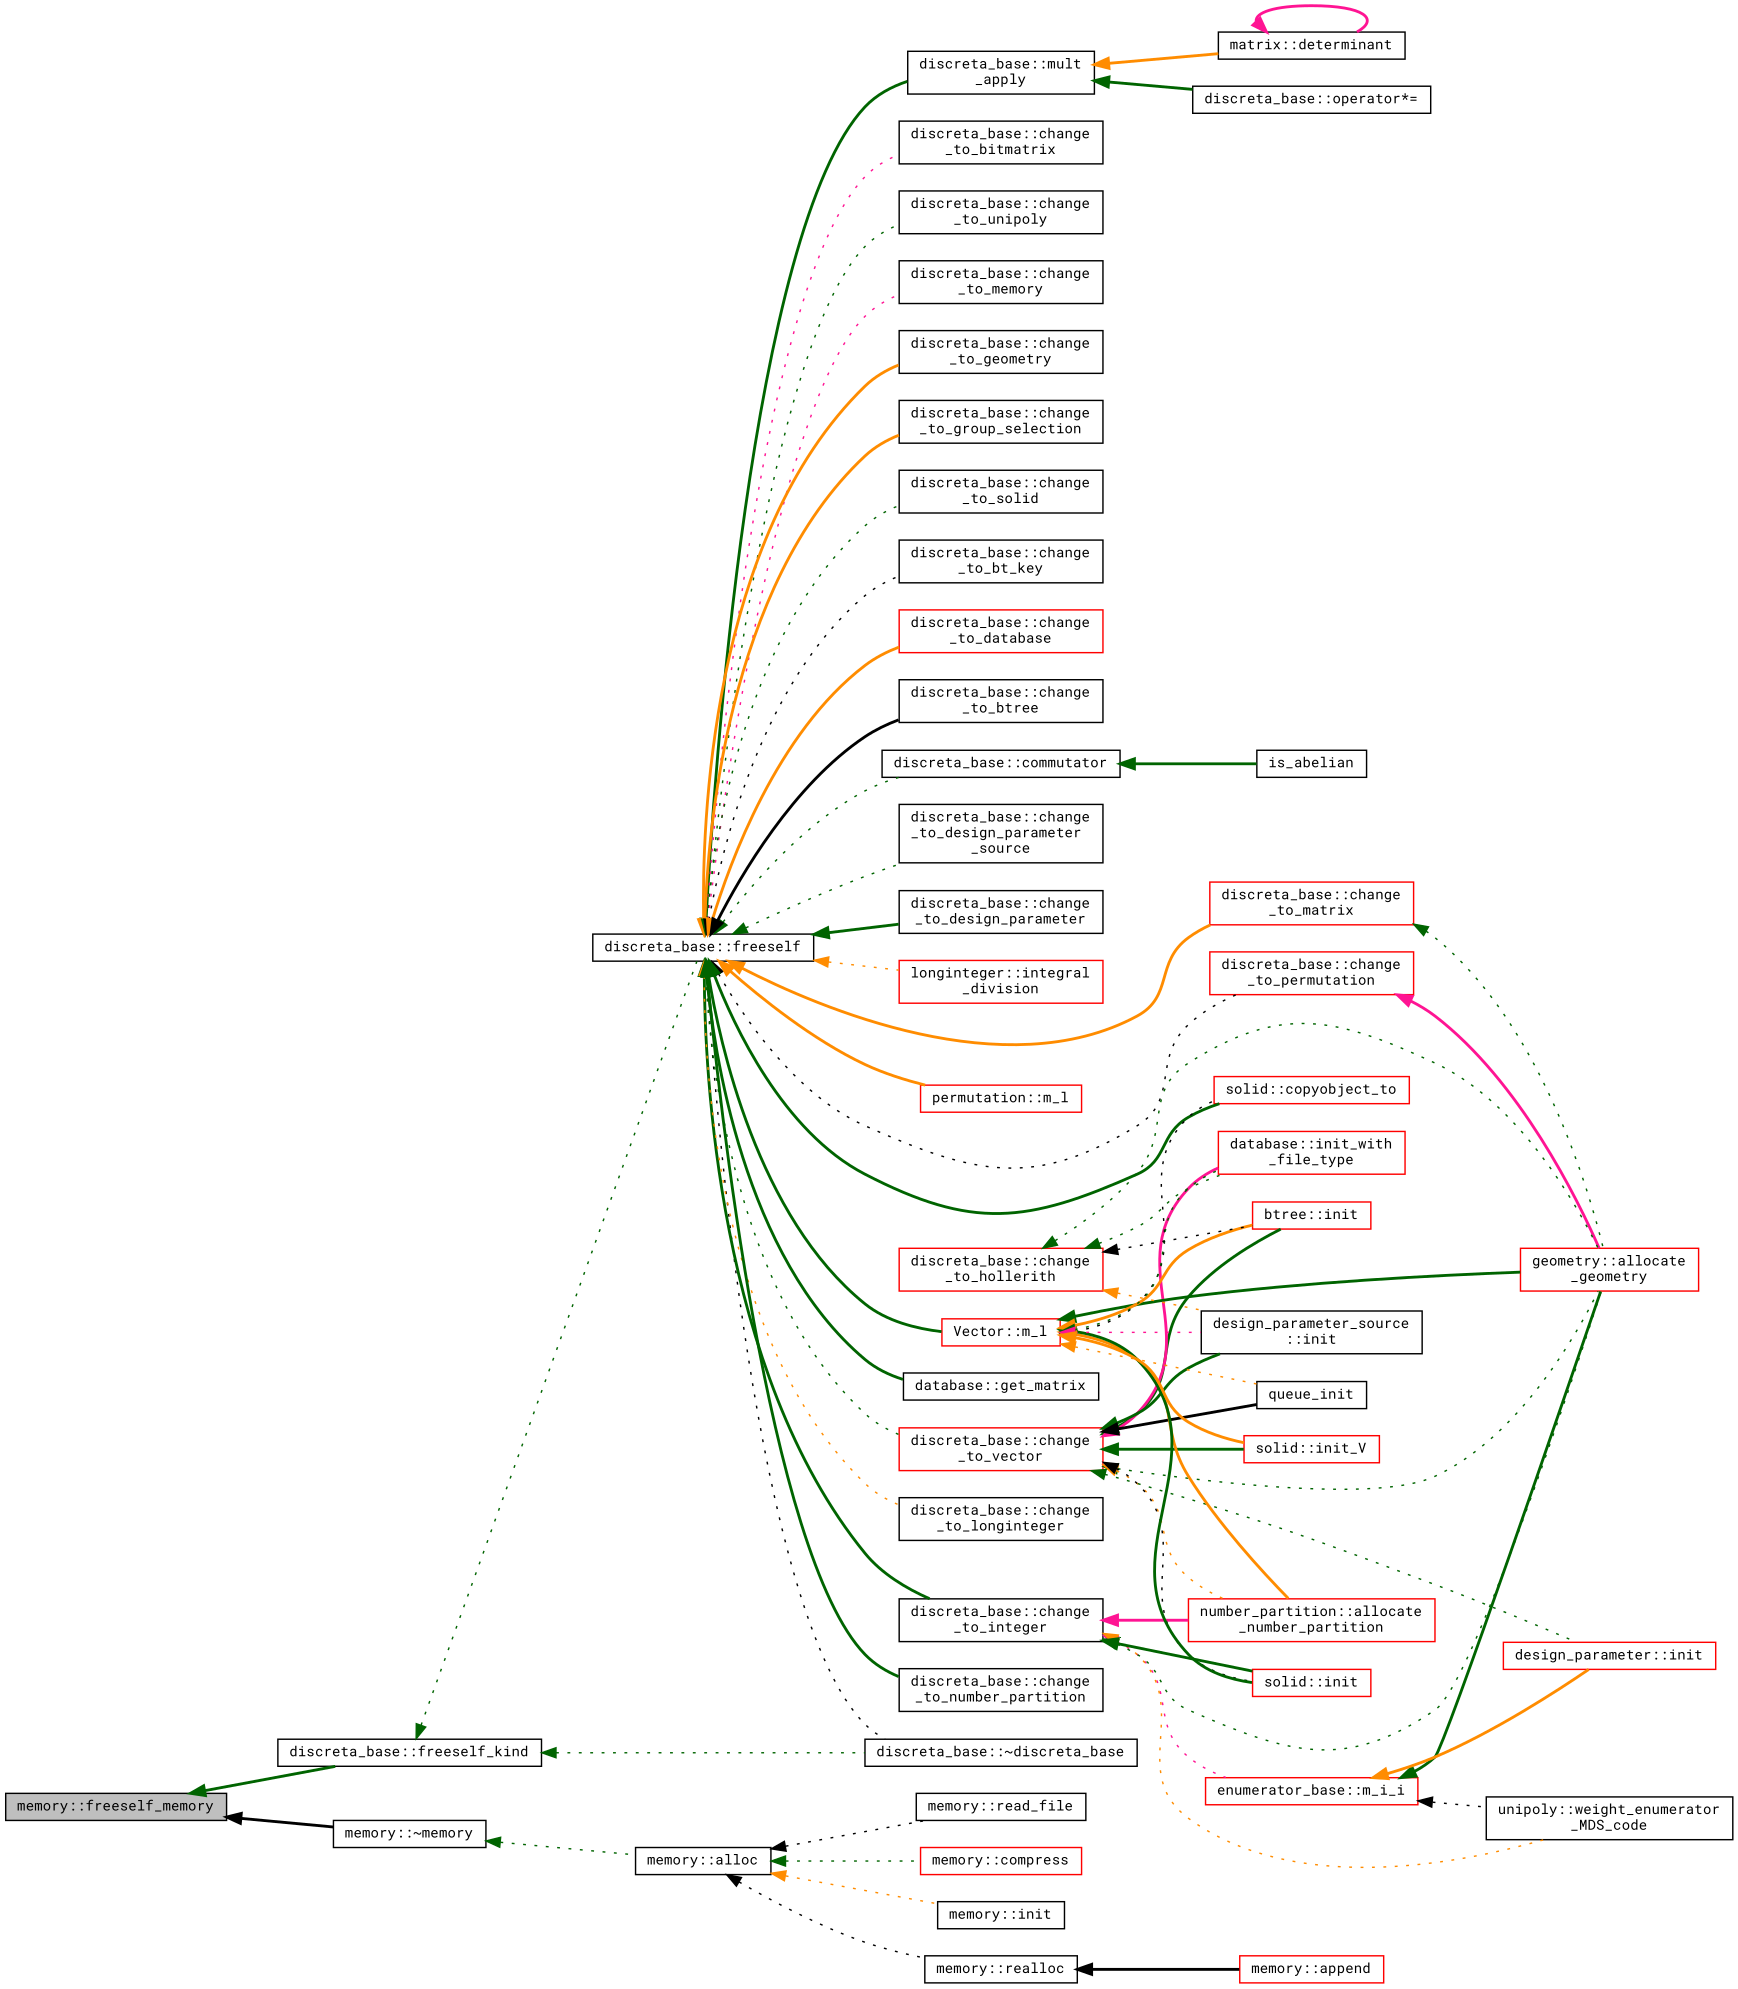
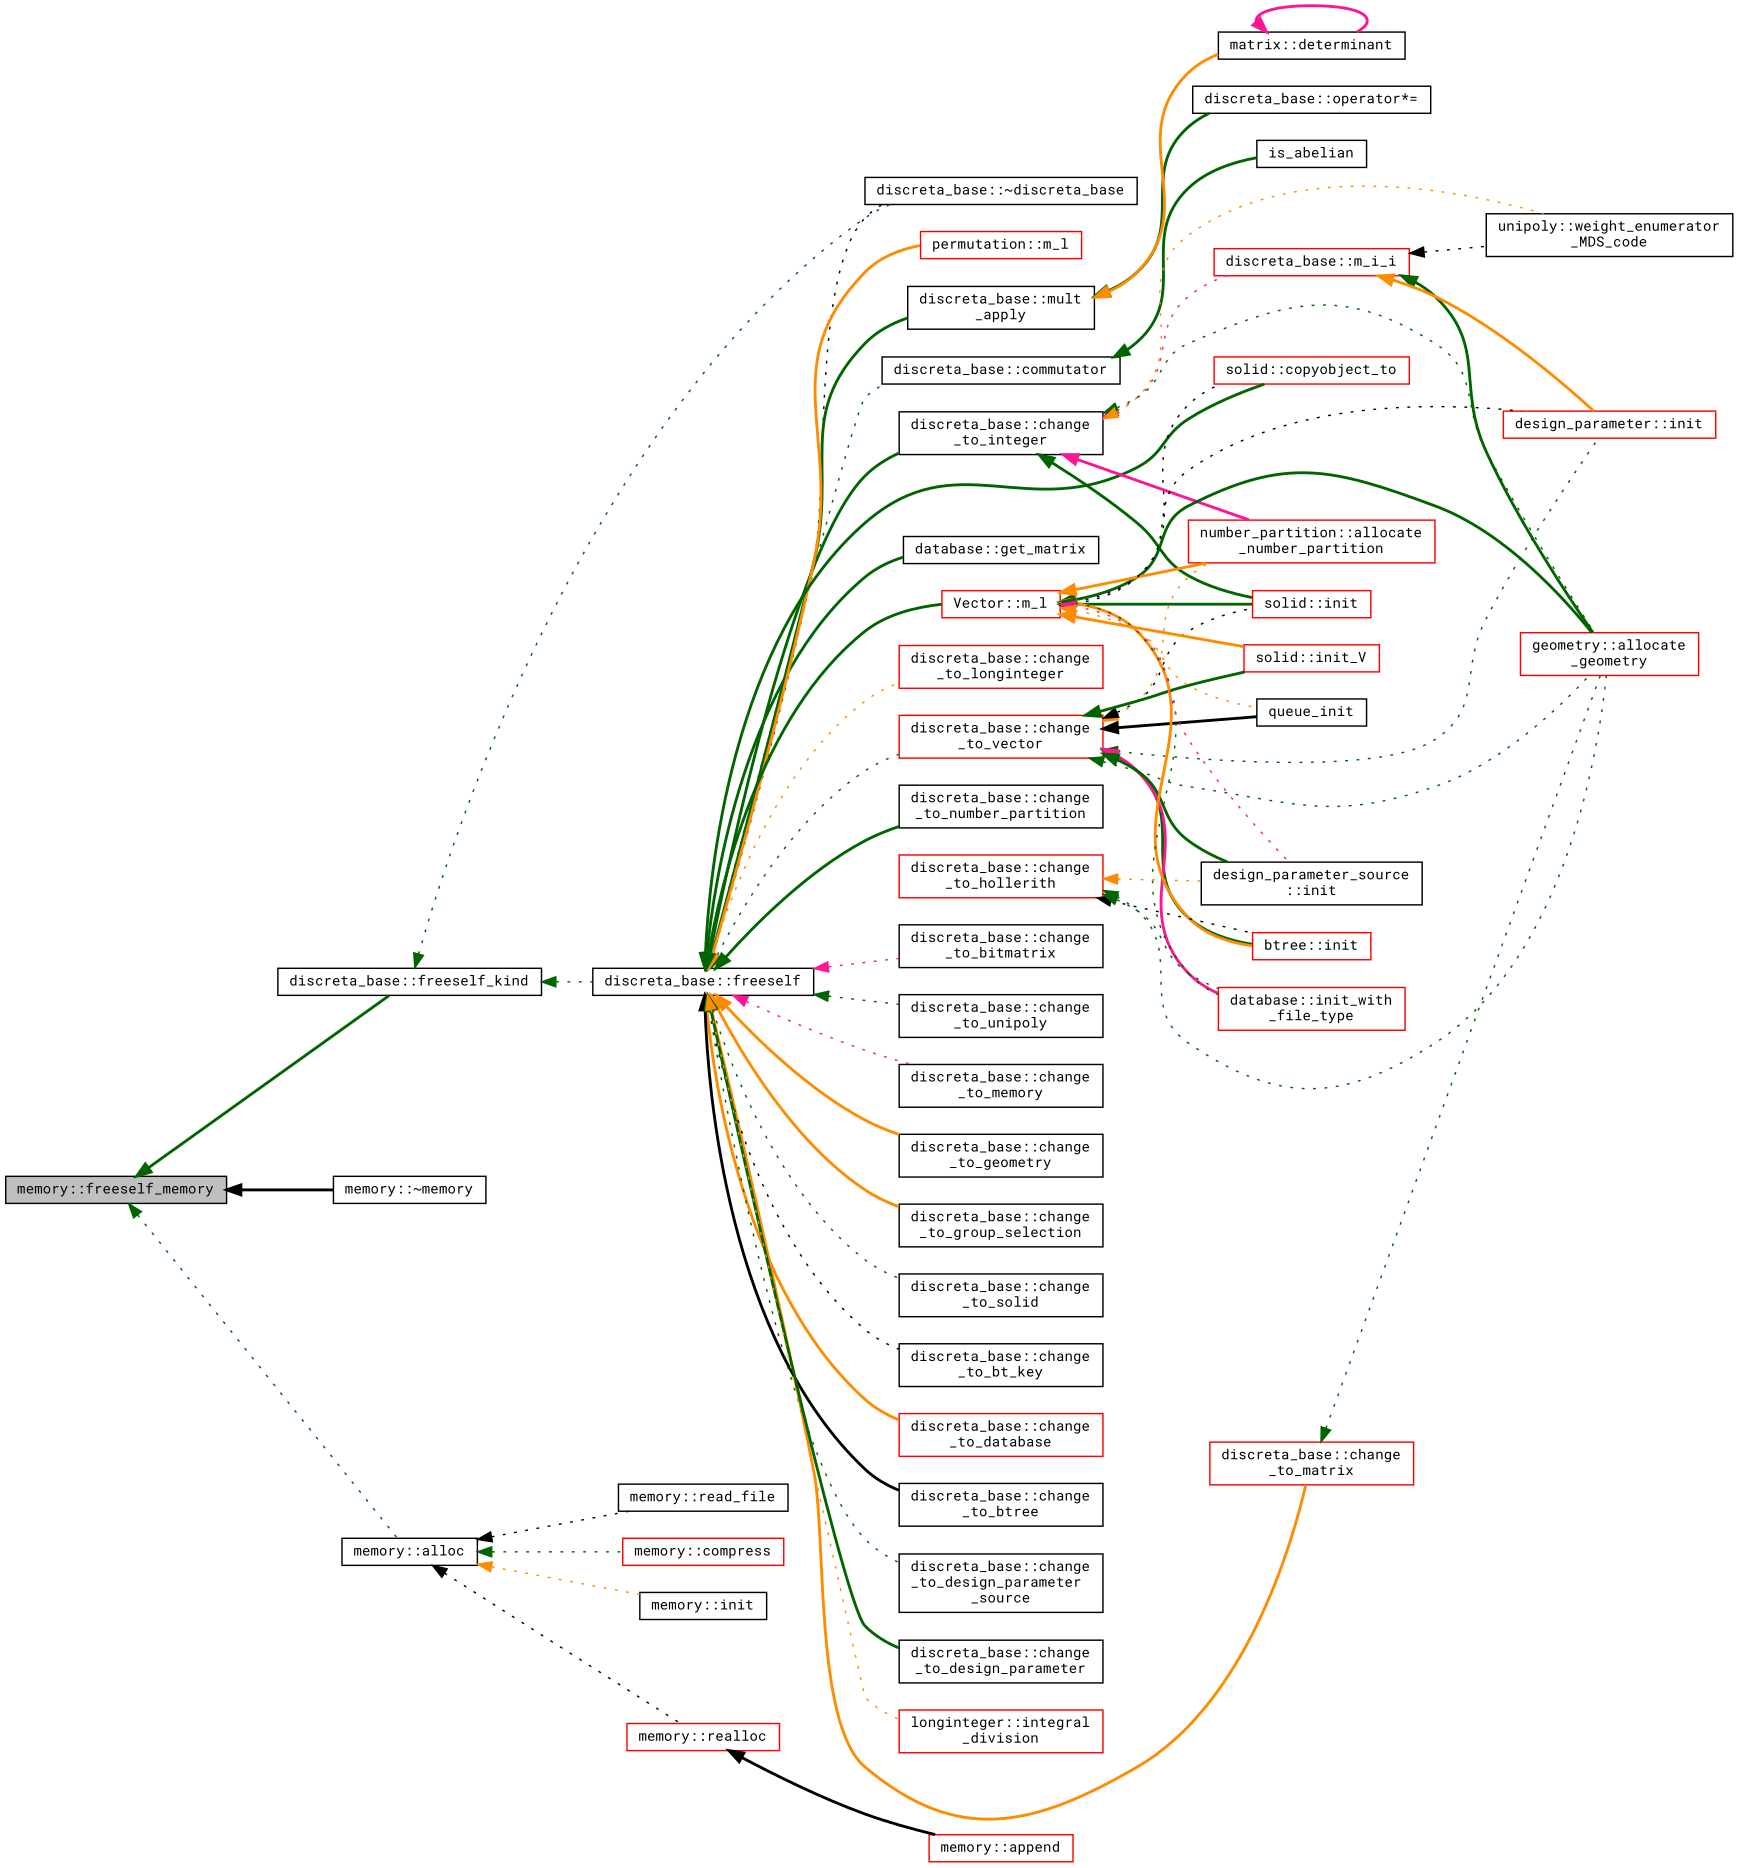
none -> (1257, 435)
(1312, 973) -> none
(1001, 1519) -> (1001, 667)
(1312, 1791) -> (1312, 262)
(568, 1849) -> (267, 1376)
(1001, 1969) -> (703, 1737)
